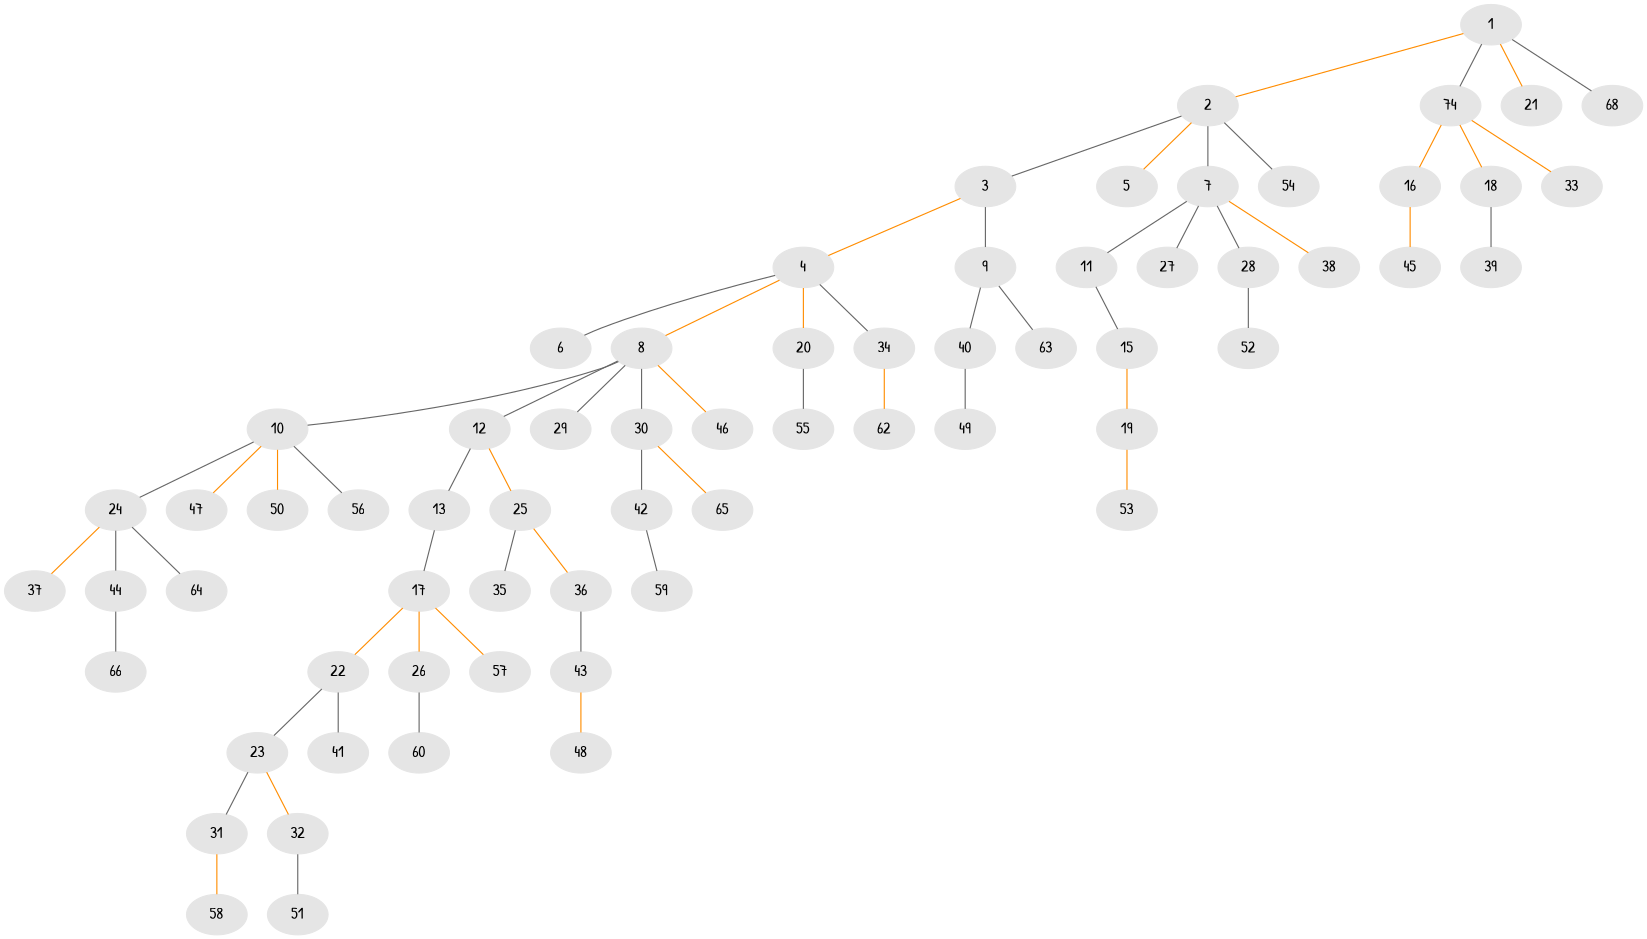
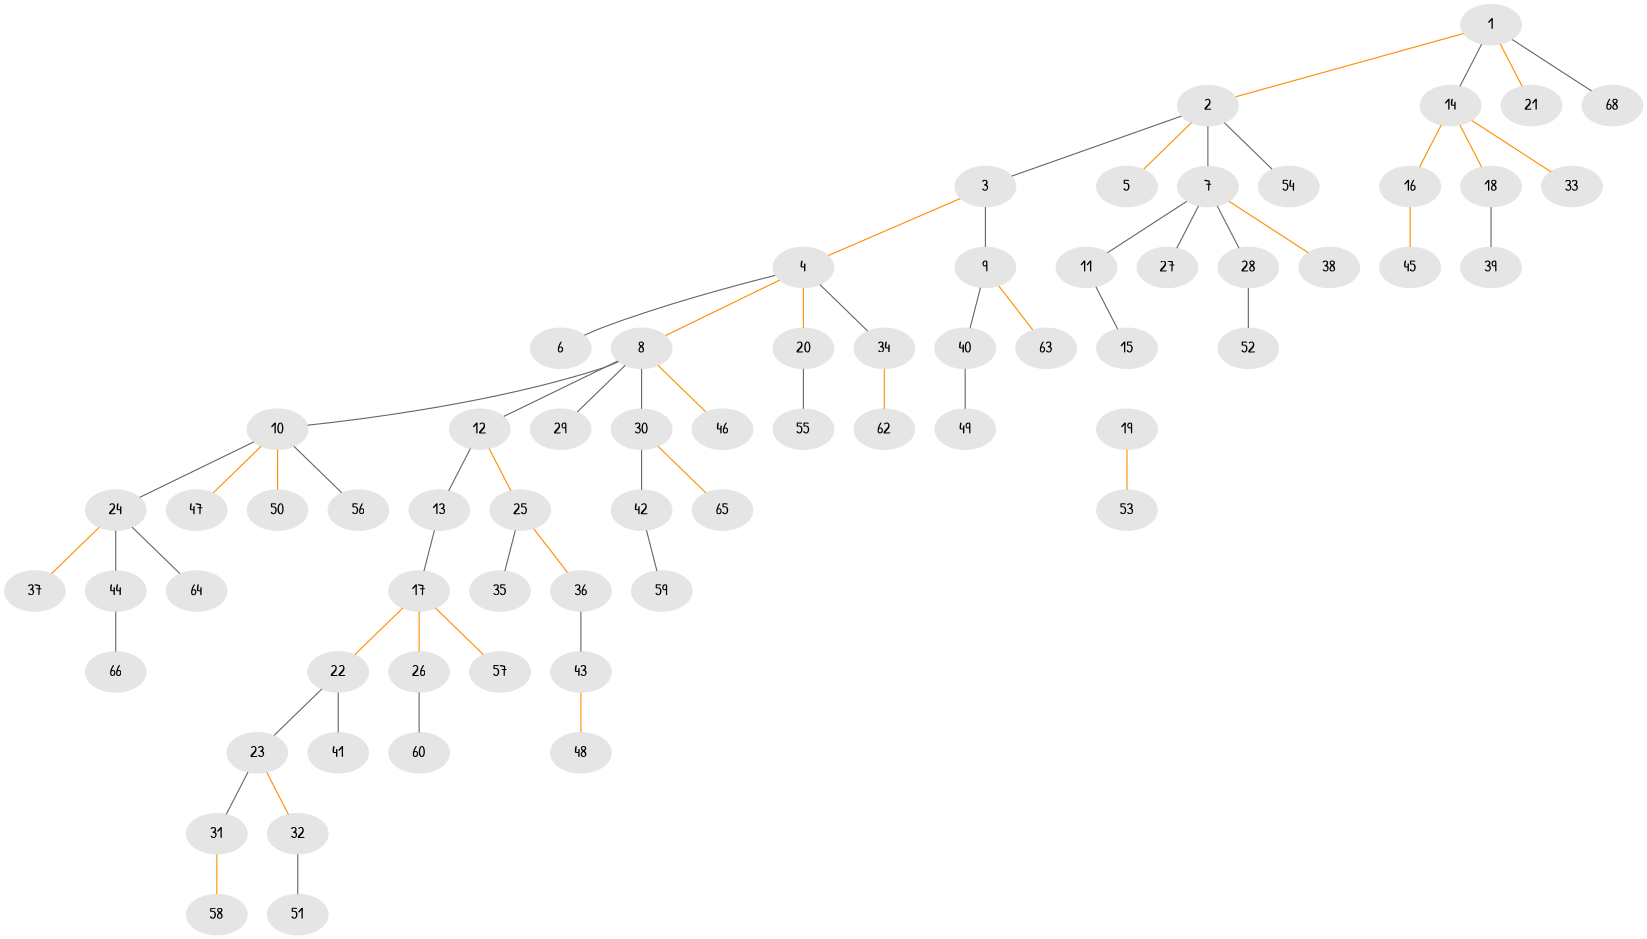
(1451, 106) -> (1451, 106)
(1016, 308) -> (1016, 308)
(1127, 389) -> none
